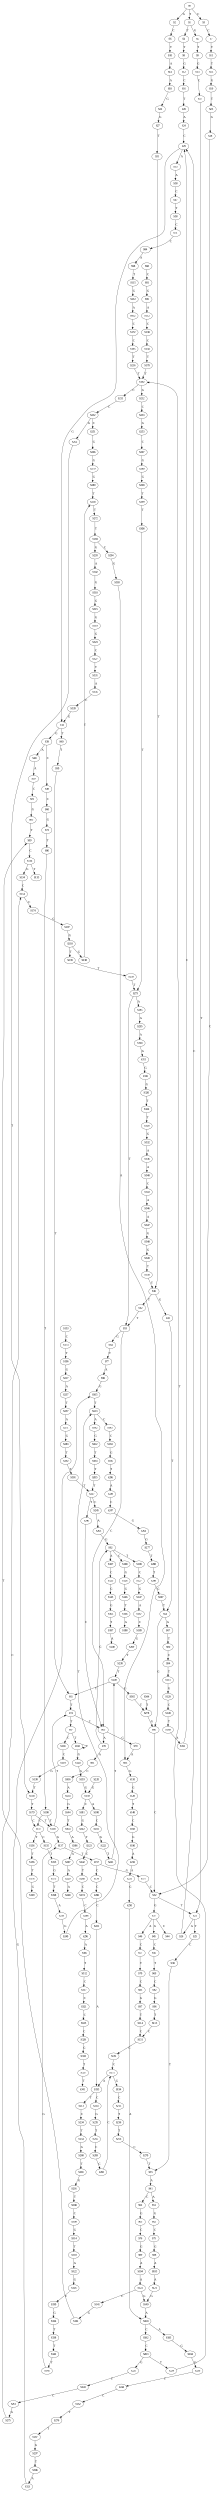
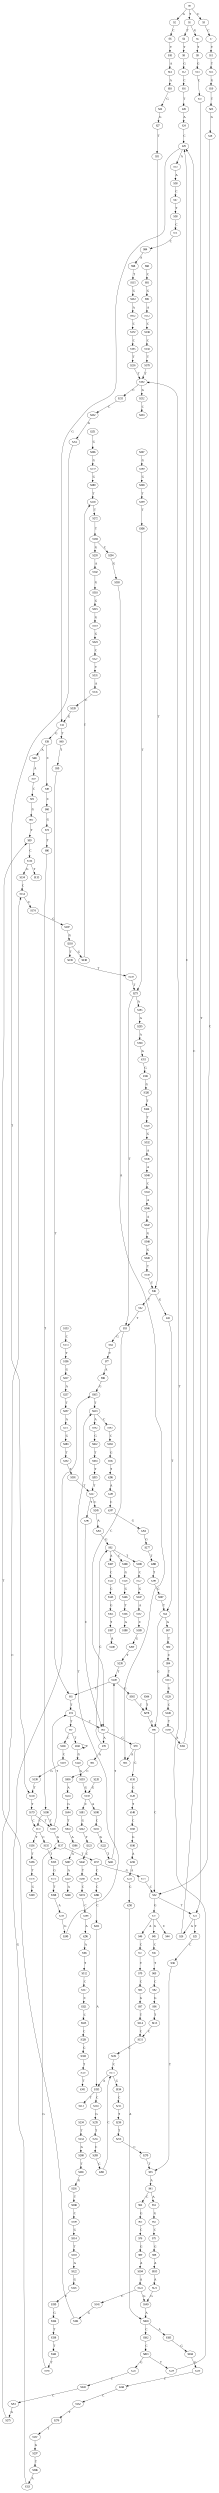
(93, 423) -> none
(142, 432) -> none
(128, 1770) -> (134, 1762)
(81, 2113) -> none
